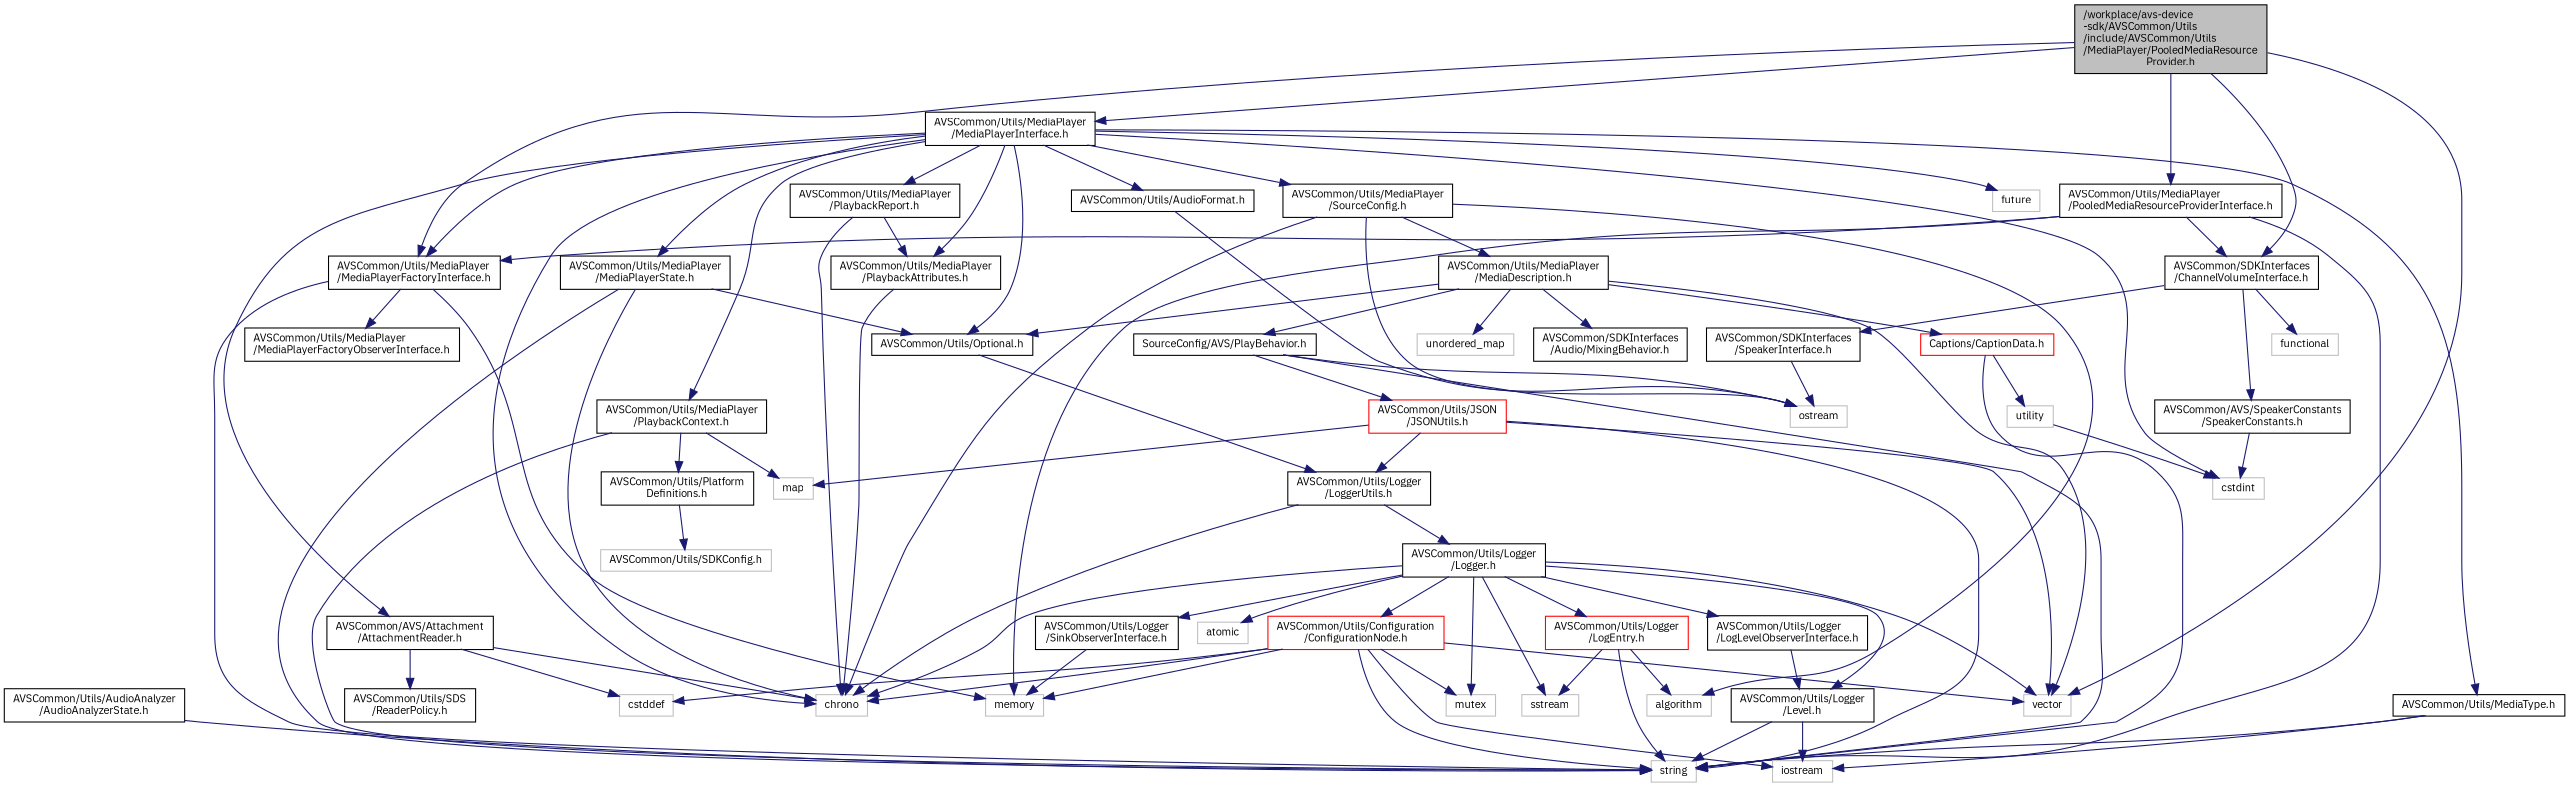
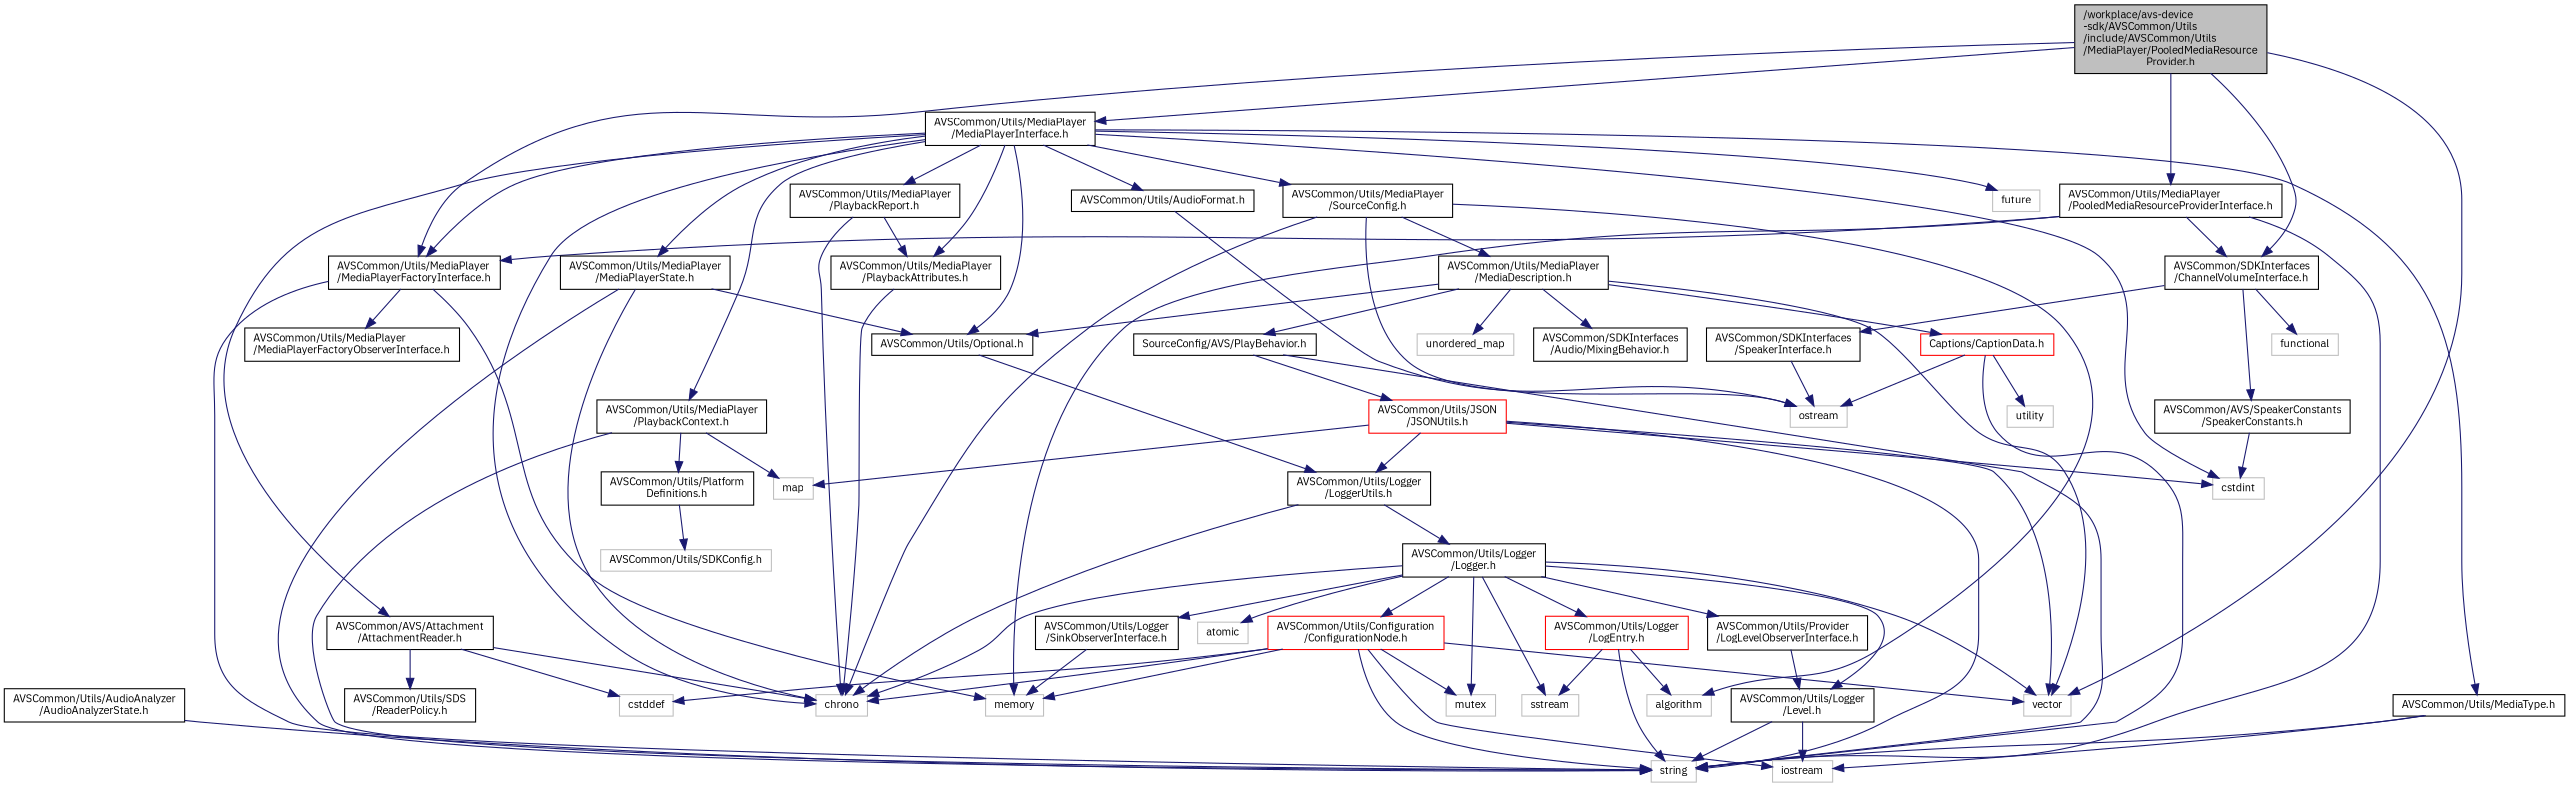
(1535, 373) -> (1908, 378)
(2129, 449) -> (2028, 468)
(1788, 633) -> (1788, 633)
